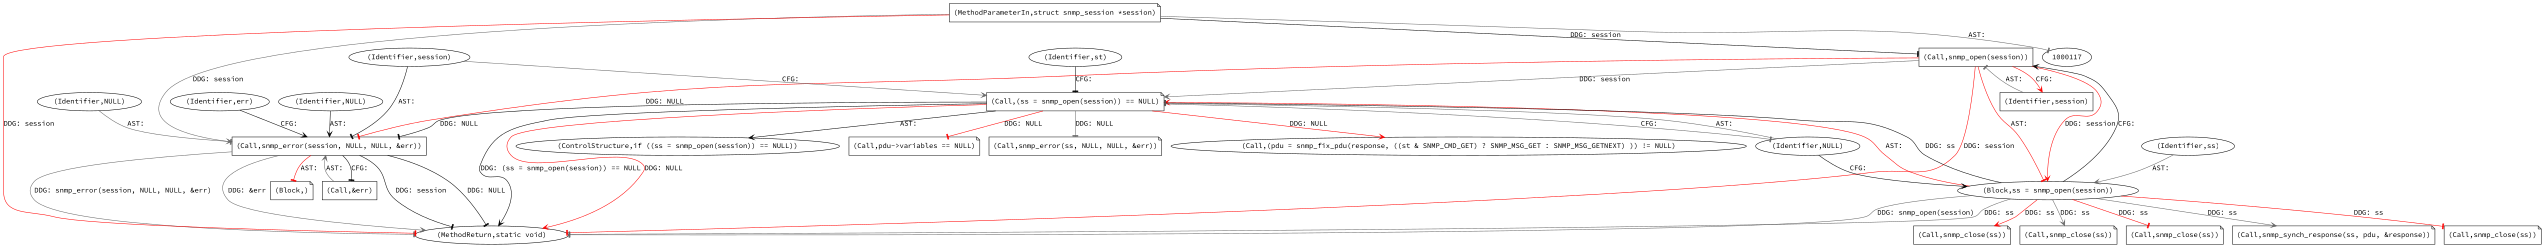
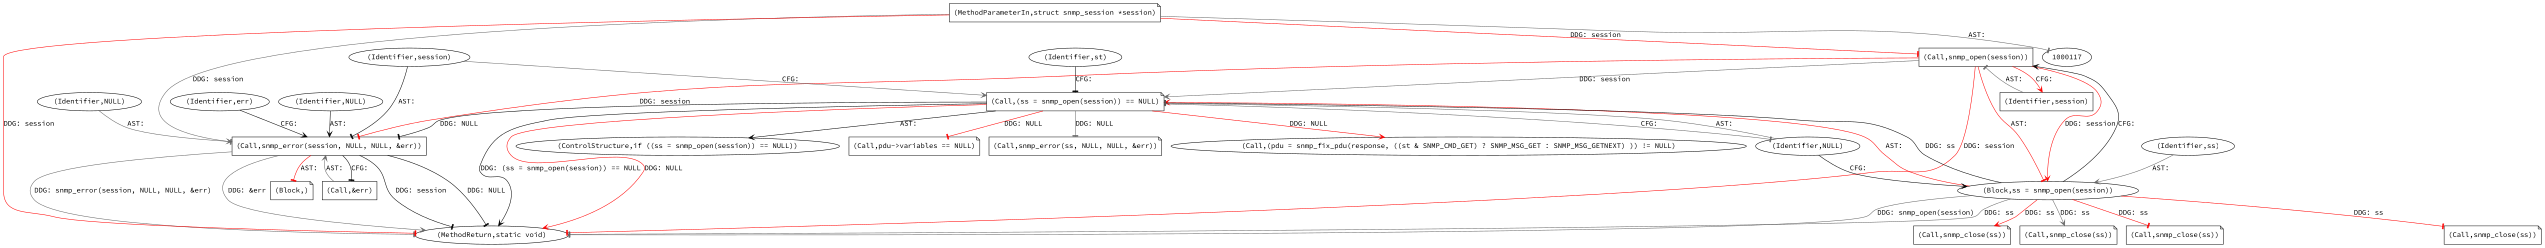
(1538, 36) -> (1538, 36)
(665, 102) -> (665, 102)
(2334, 235) -> none
